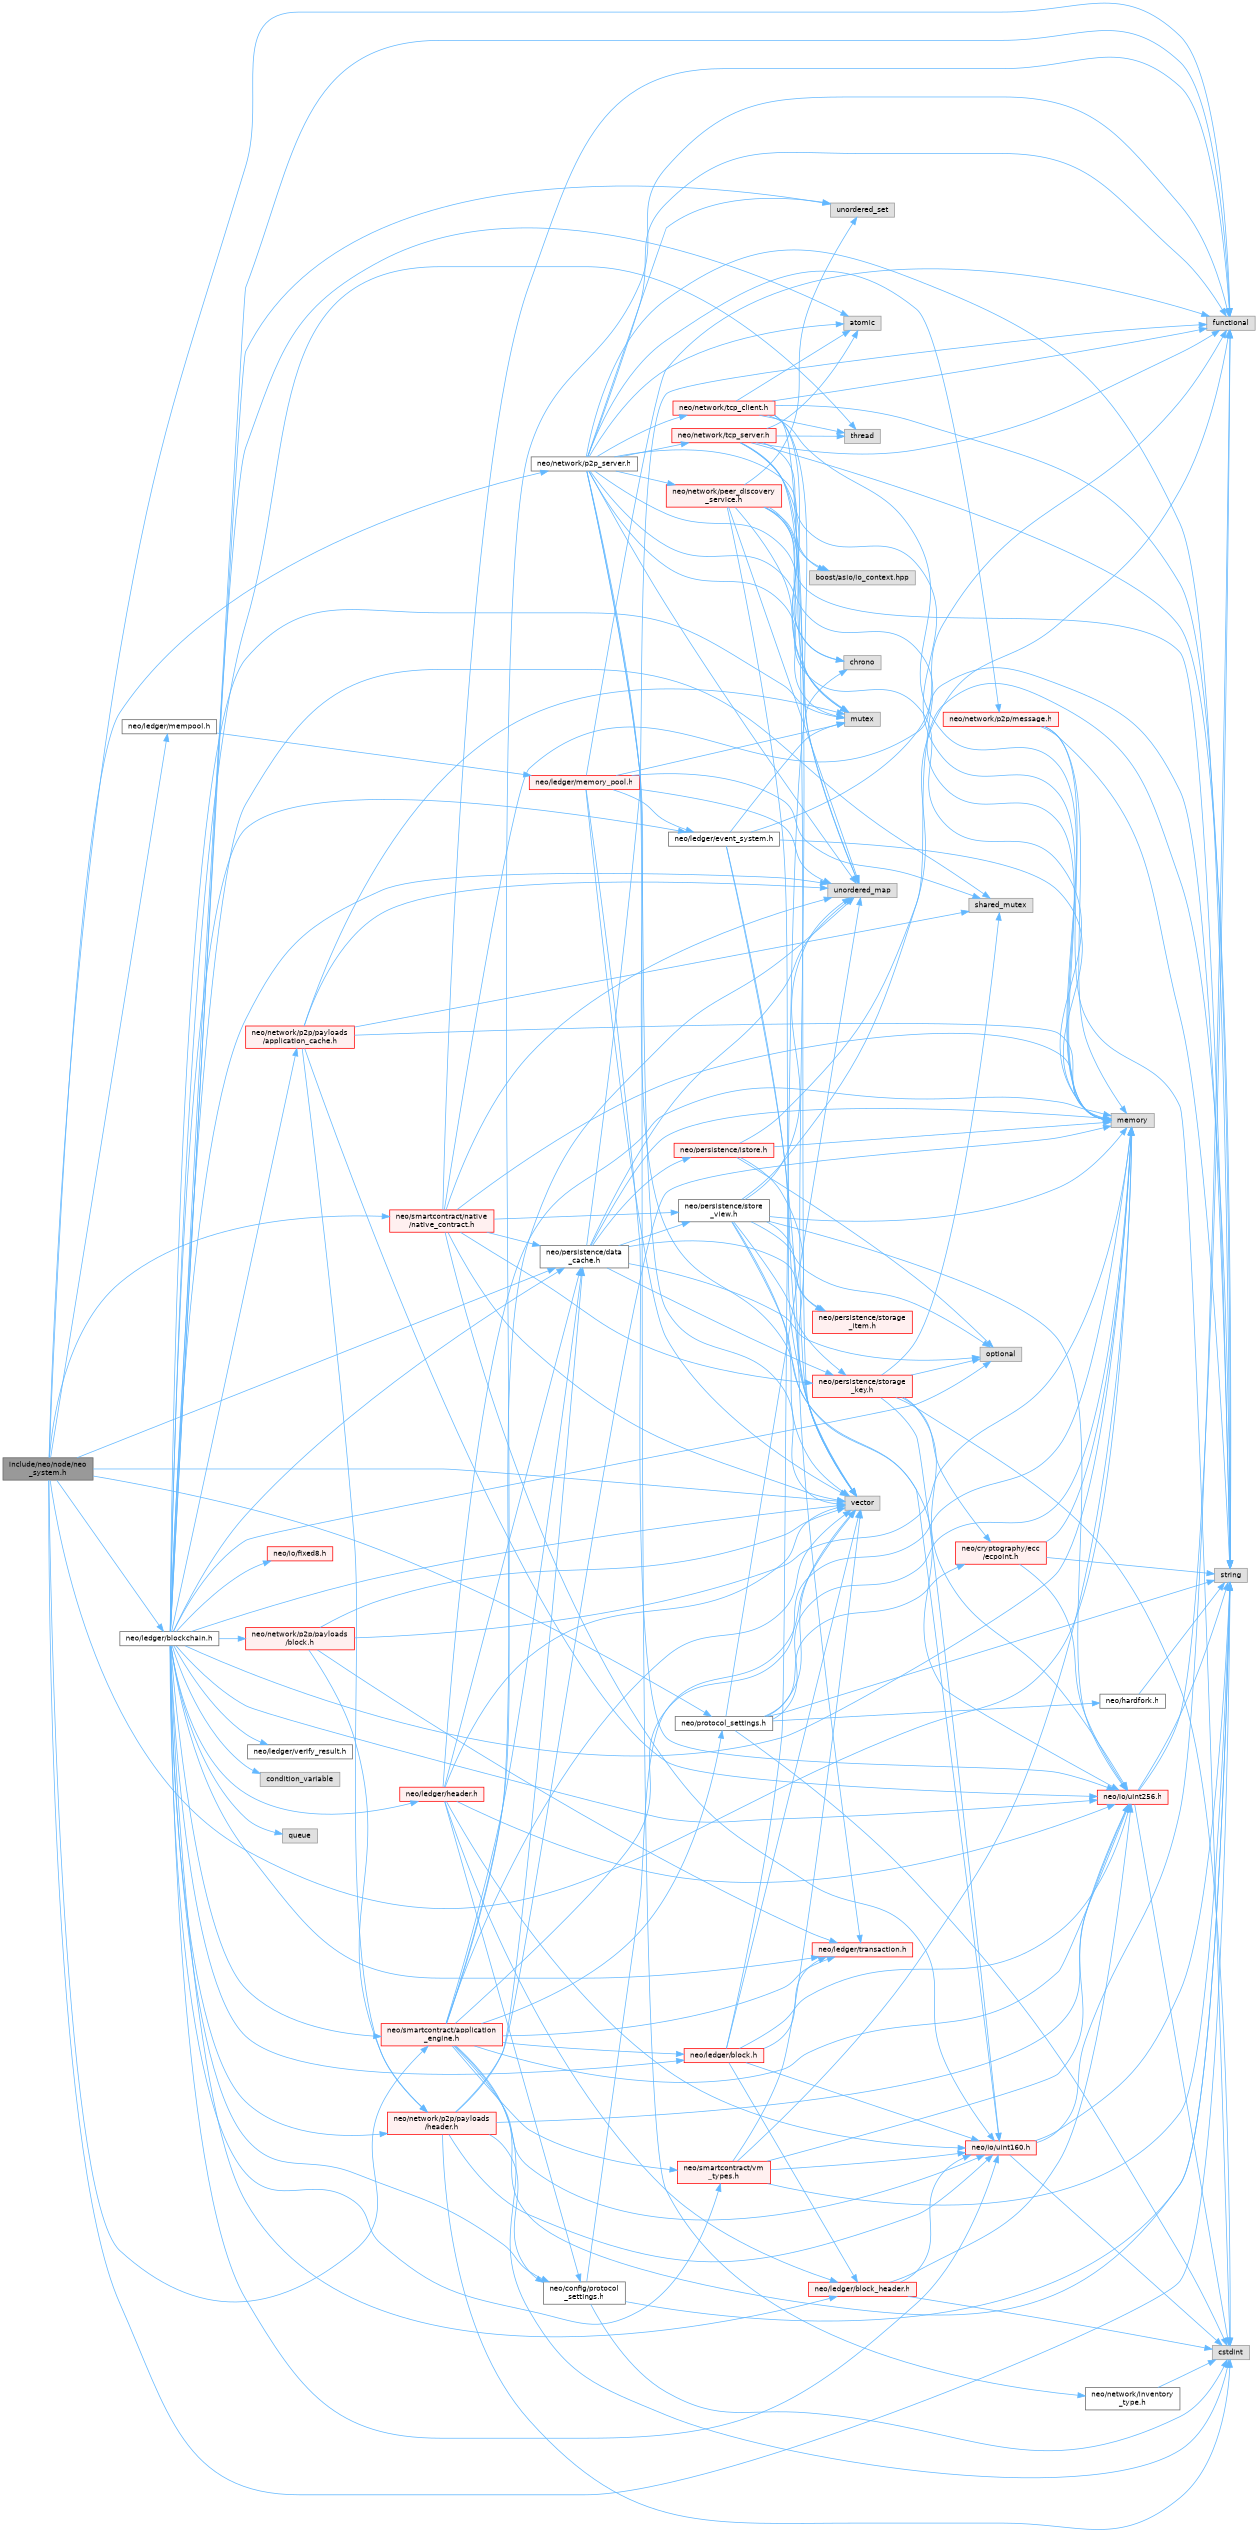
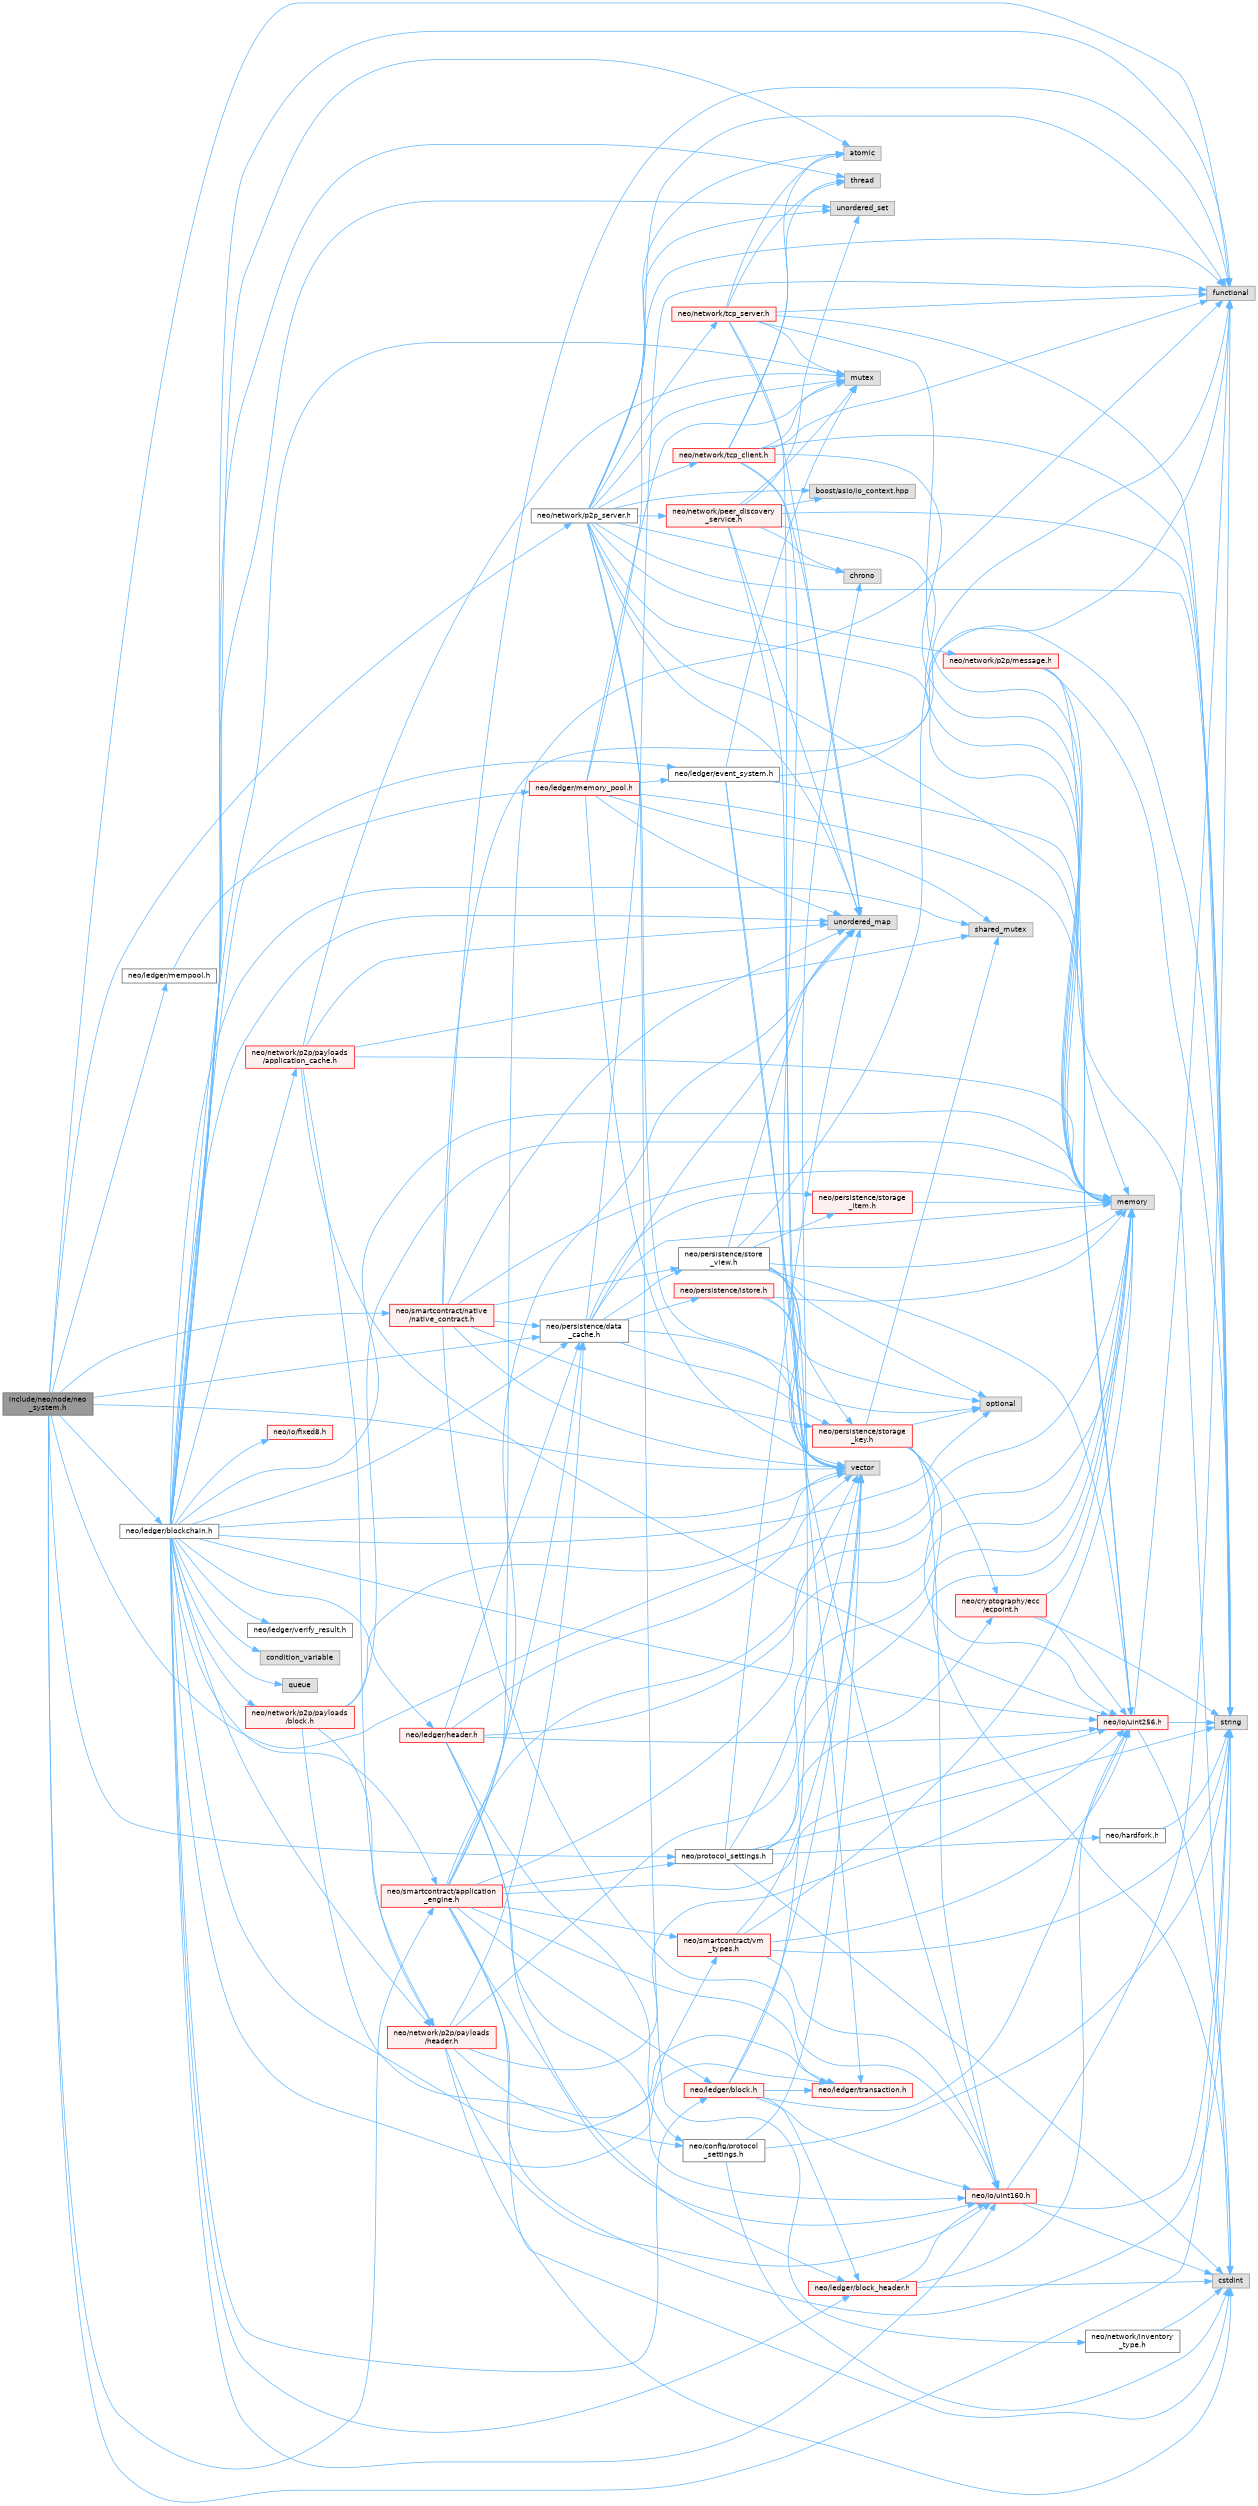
(1151, 800) -> none
none -> (1008, 1202)
(213, 2062) -> none
